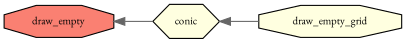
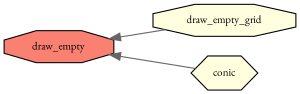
(245, 21) -> (143, 33)
